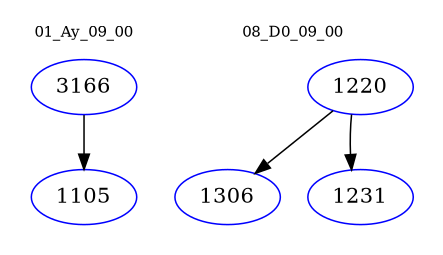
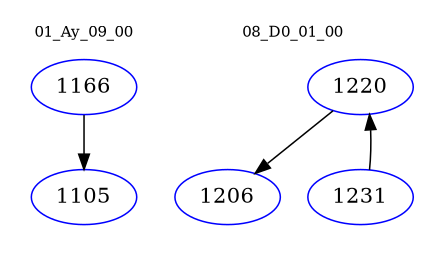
(293, 33) -> (293, 33)
(84, 87) -> (84, 87)
(350, 134) -> (371, 150)
(228, 197) -> (228, 197)
